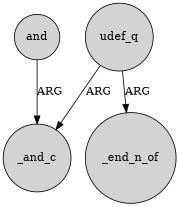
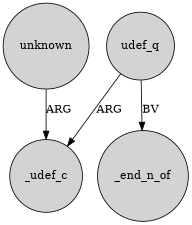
(37, 37) -> (46, 46)
(138, 92) -> (151, 110)
(37, 158) -> (46, 176)
